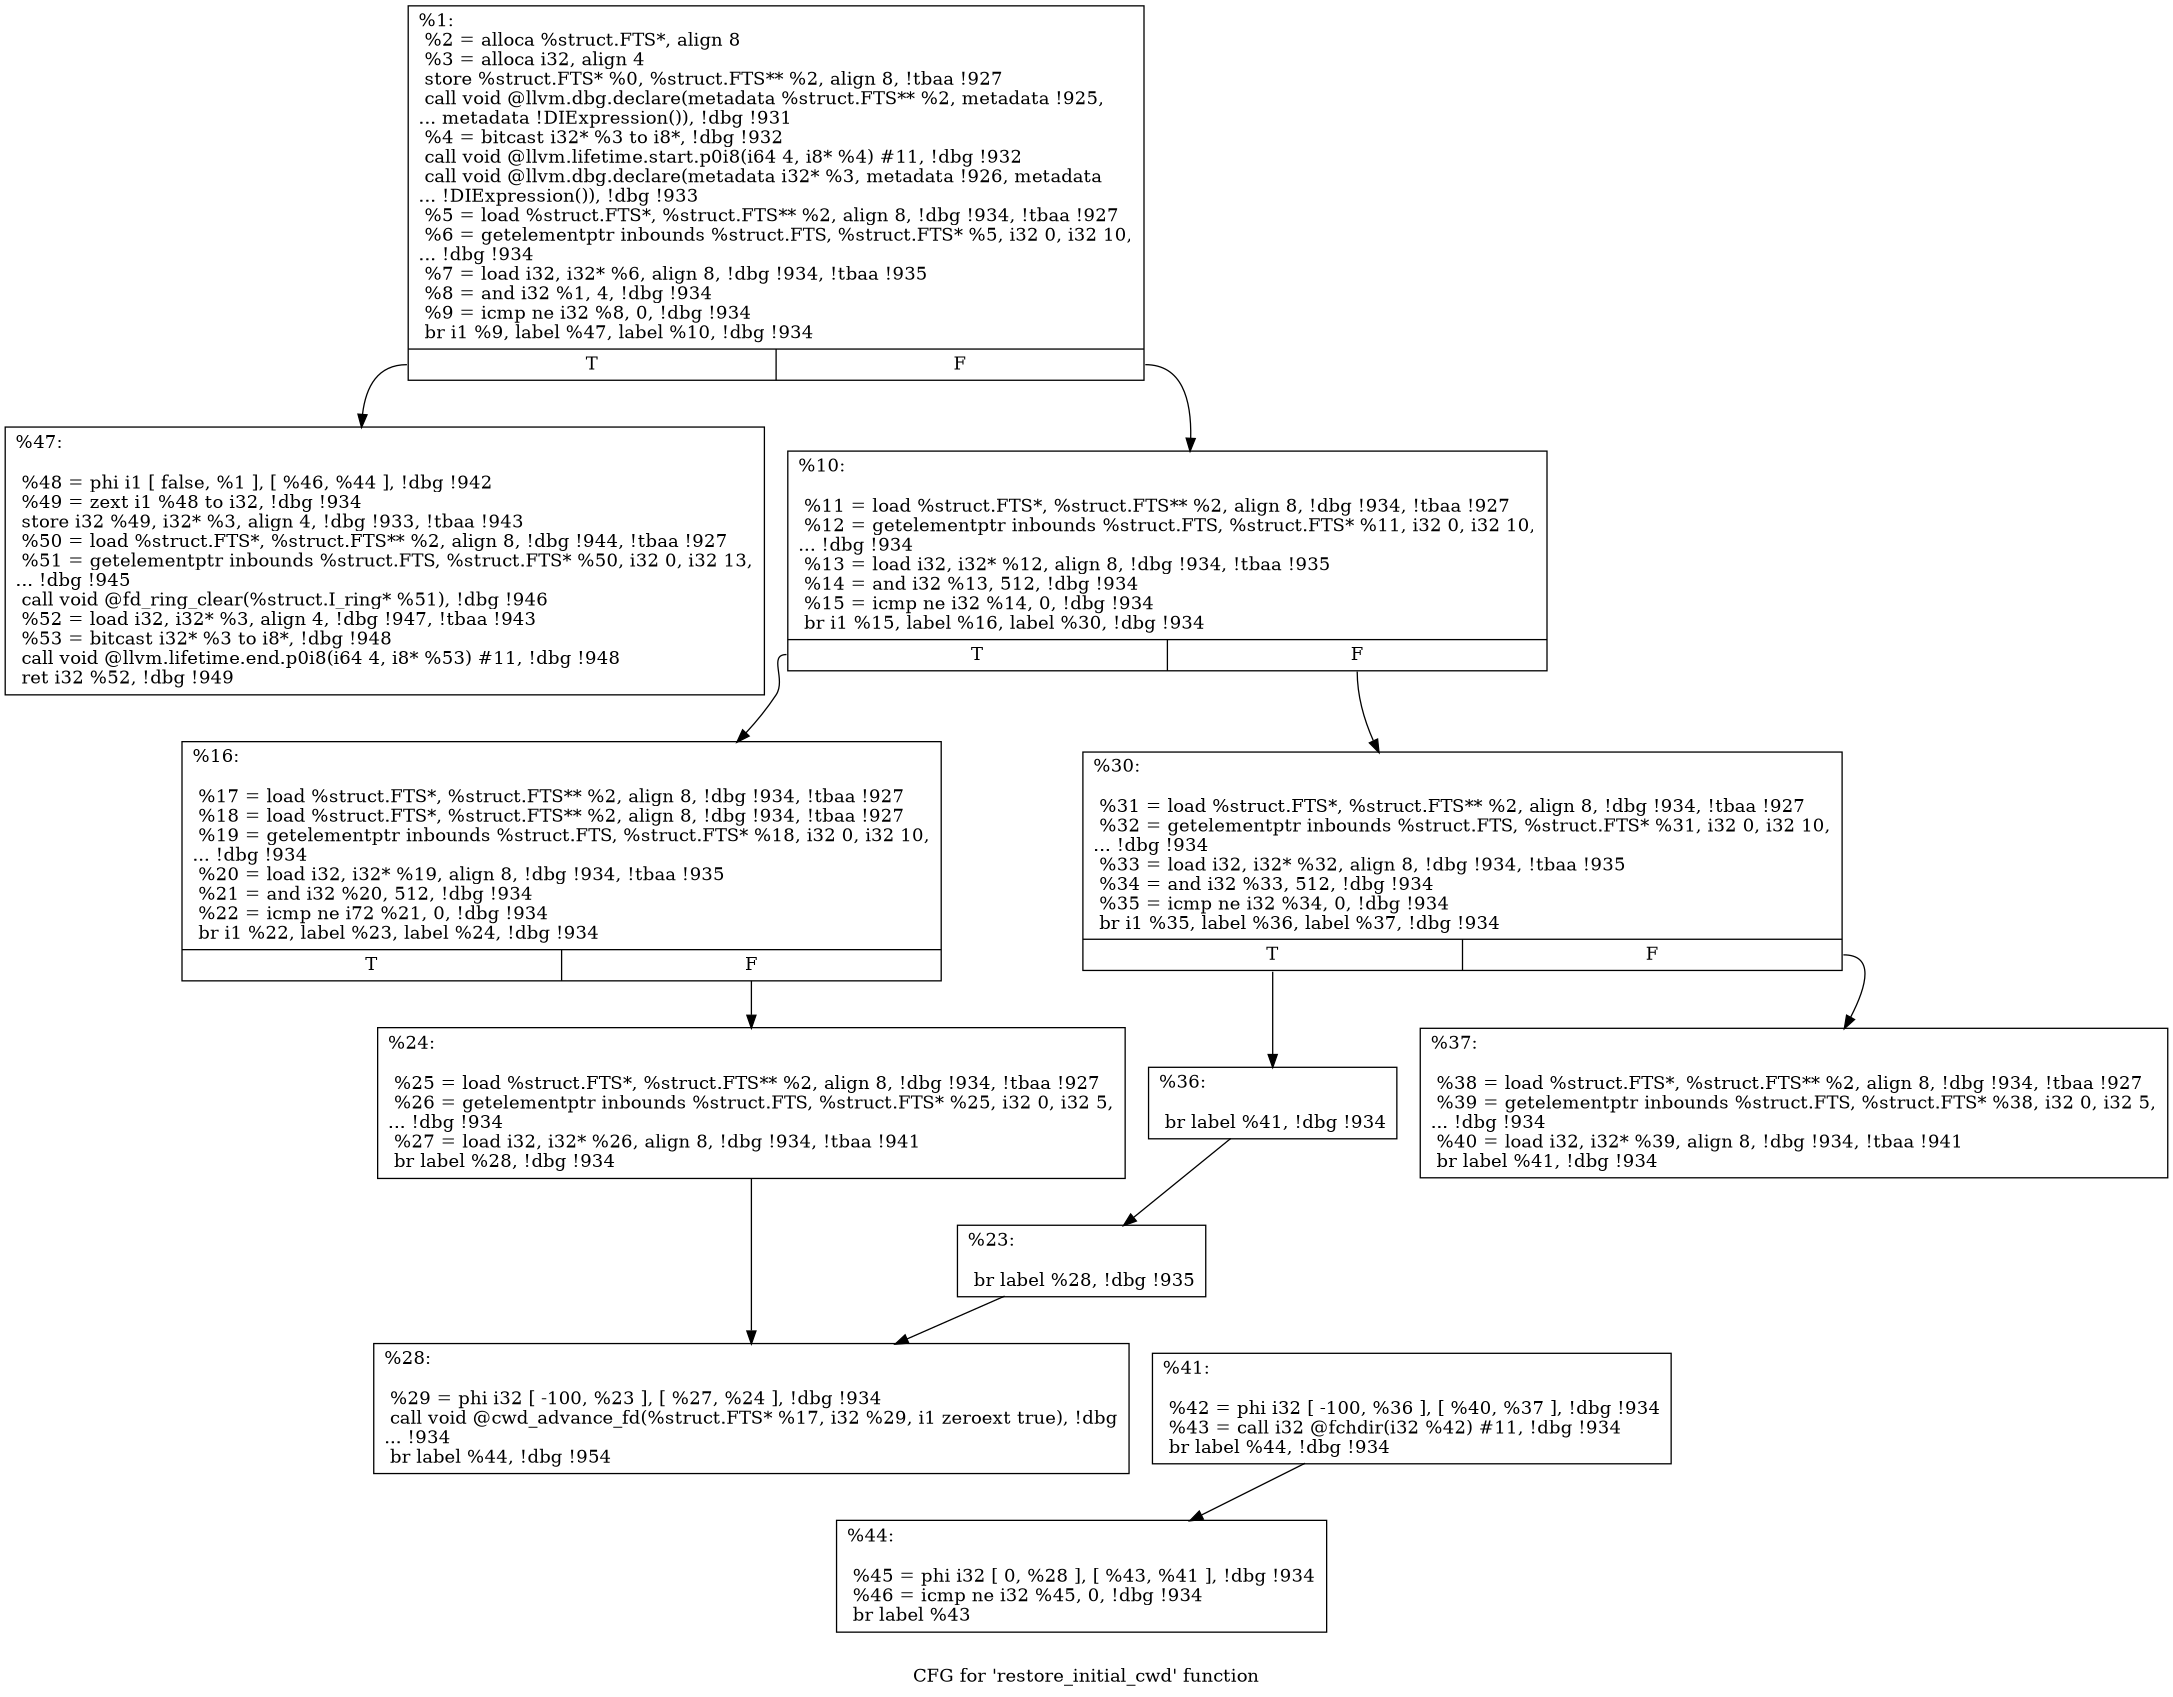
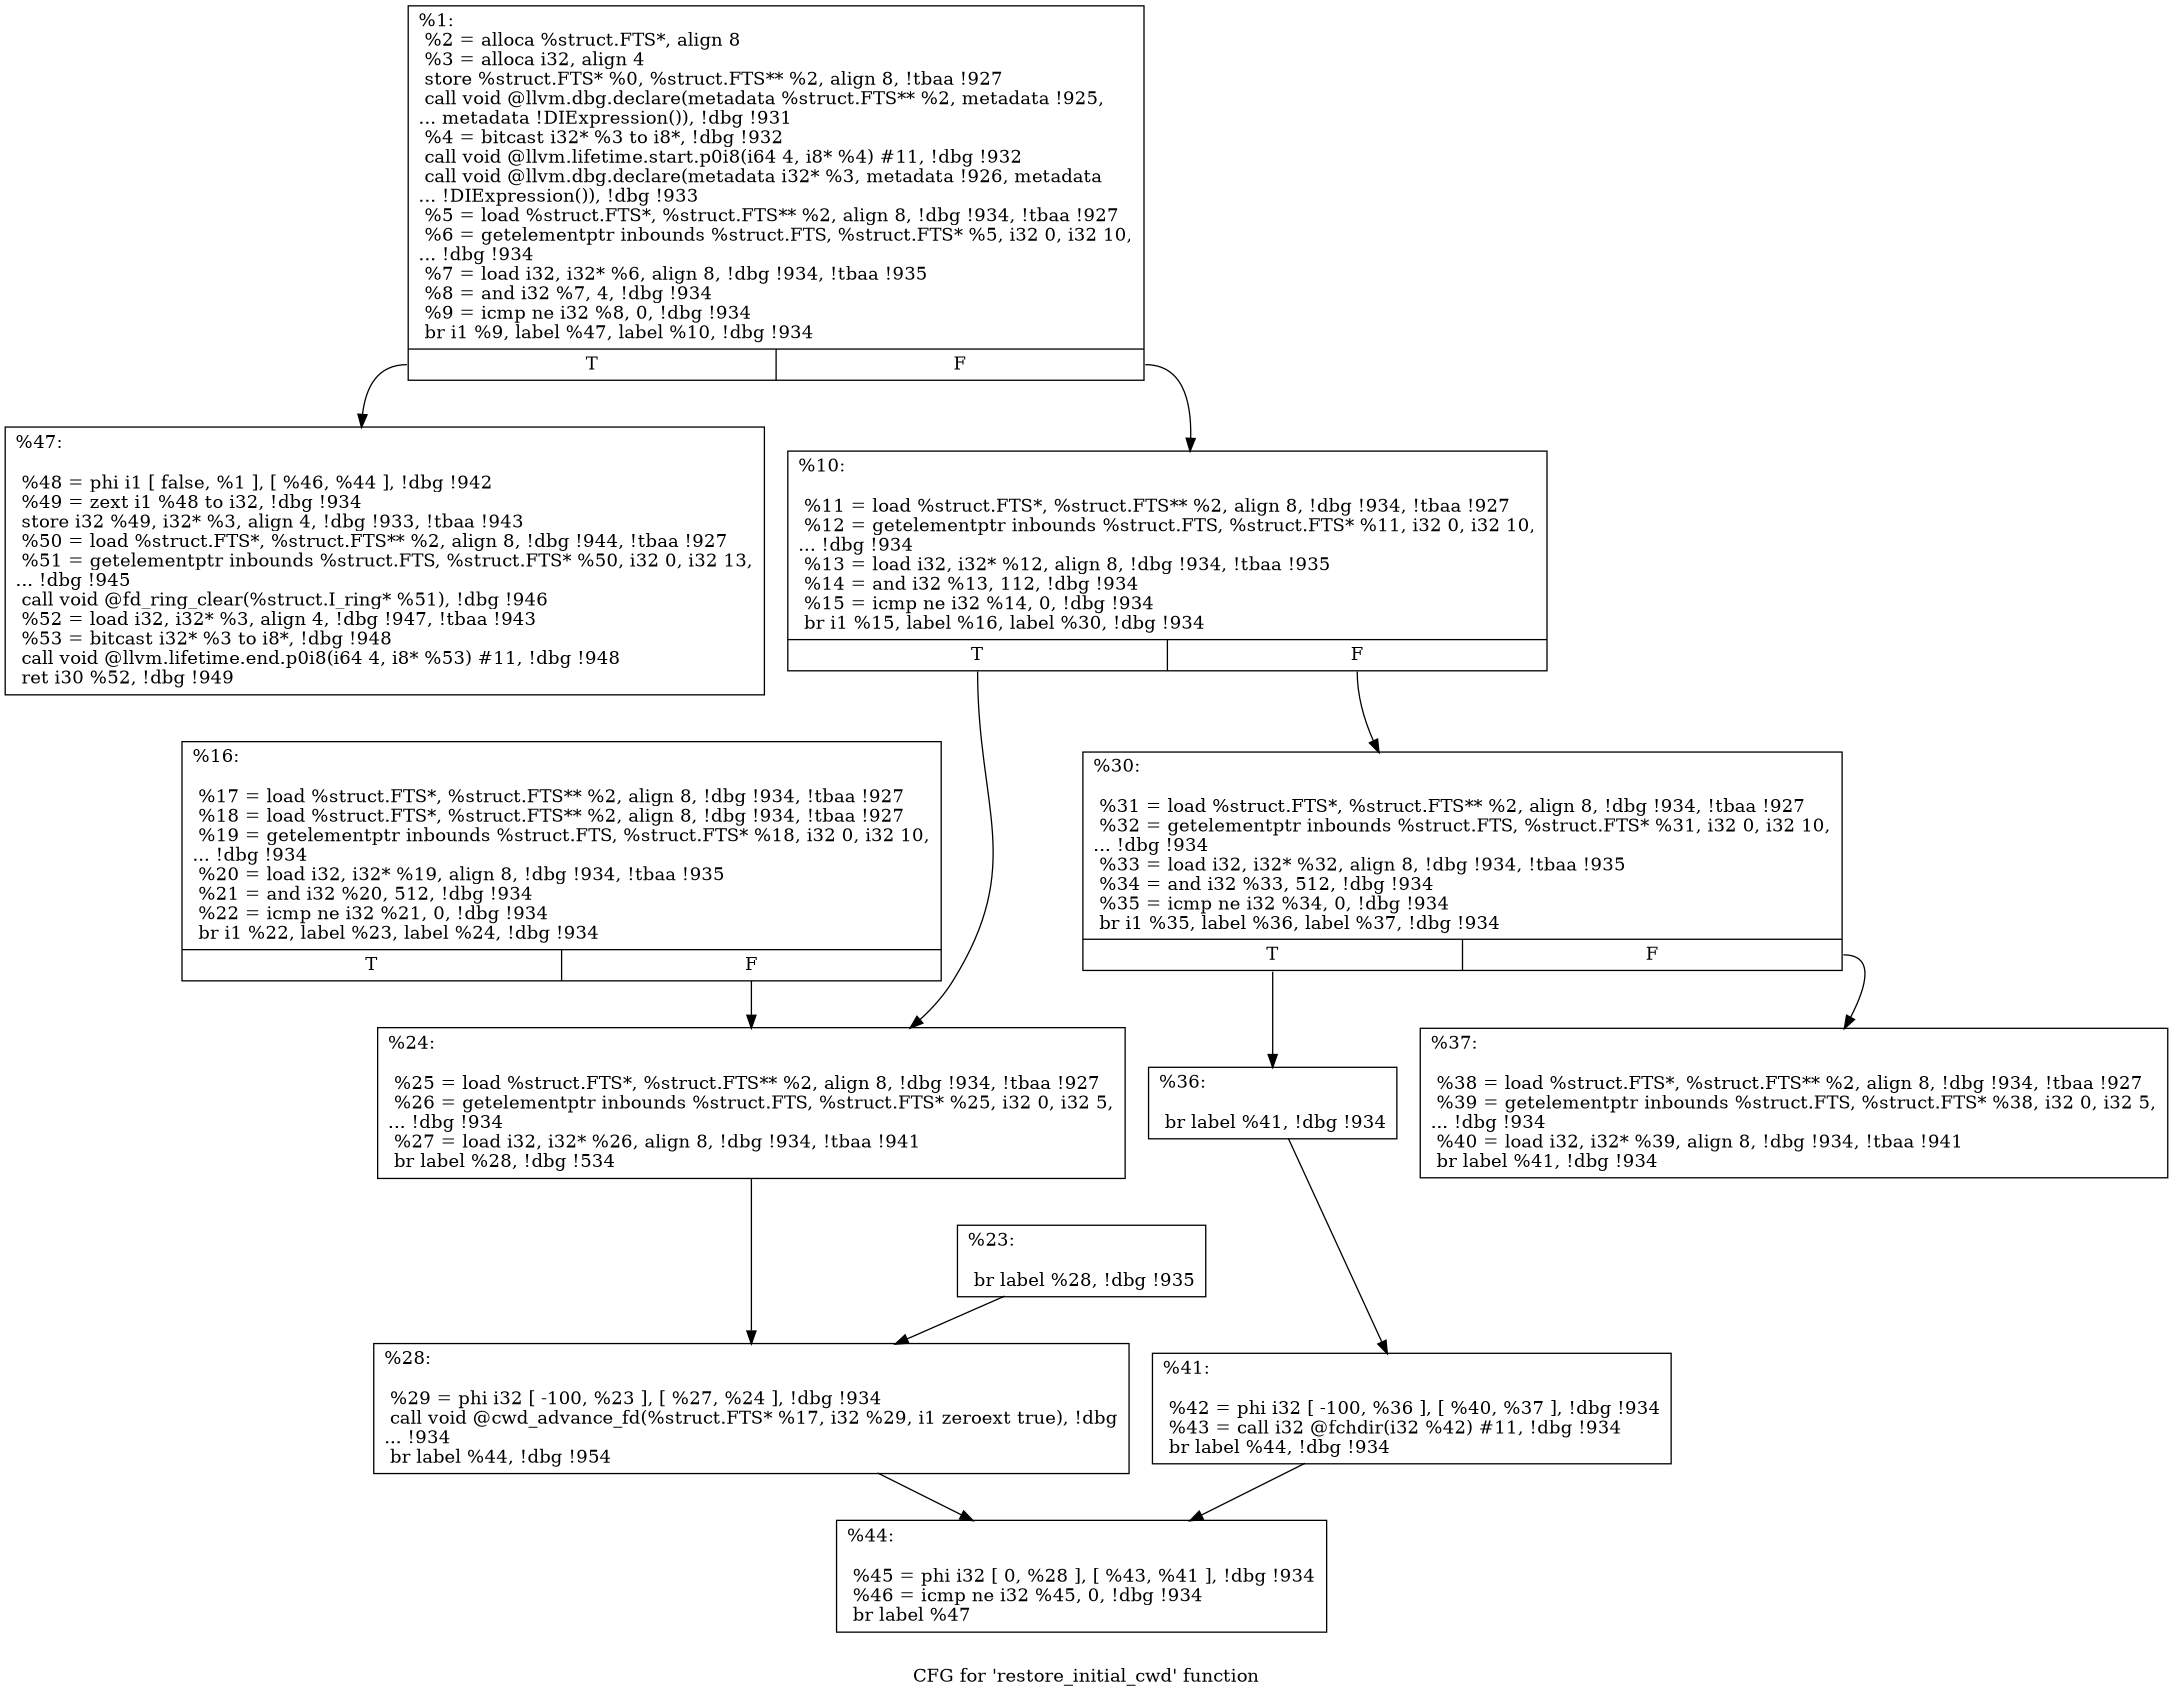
(565, 294) -> (565, 294)
(968, 584) -> (968, 584)
(125, 678) -> (125, 678)
(775, 696) -> (993, 855)
(370, 914) -> (370, 914)
(502, 1162) -> (502, 1162)
(1182, 1178) -> (1335, 1240)
none -> (919, 1494)
(909, 1615) -> (909, 1615)
